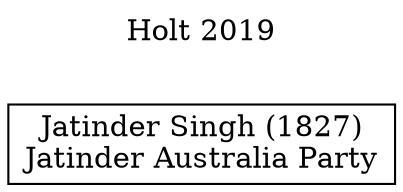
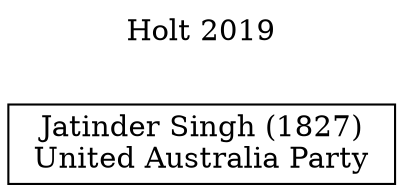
(202, 144) -> (202, 144)
